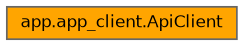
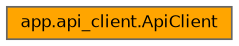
(122, 23) -> (119, 23)
